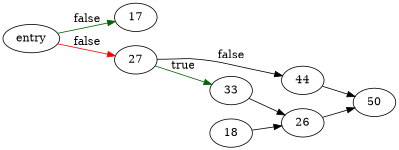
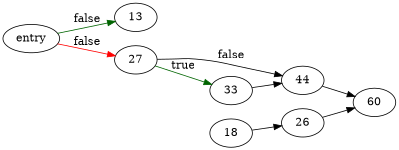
(136, 17) -> (136, 17)
(374, 102) -> (374, 102)
(263, 105) -> (263, 86)
